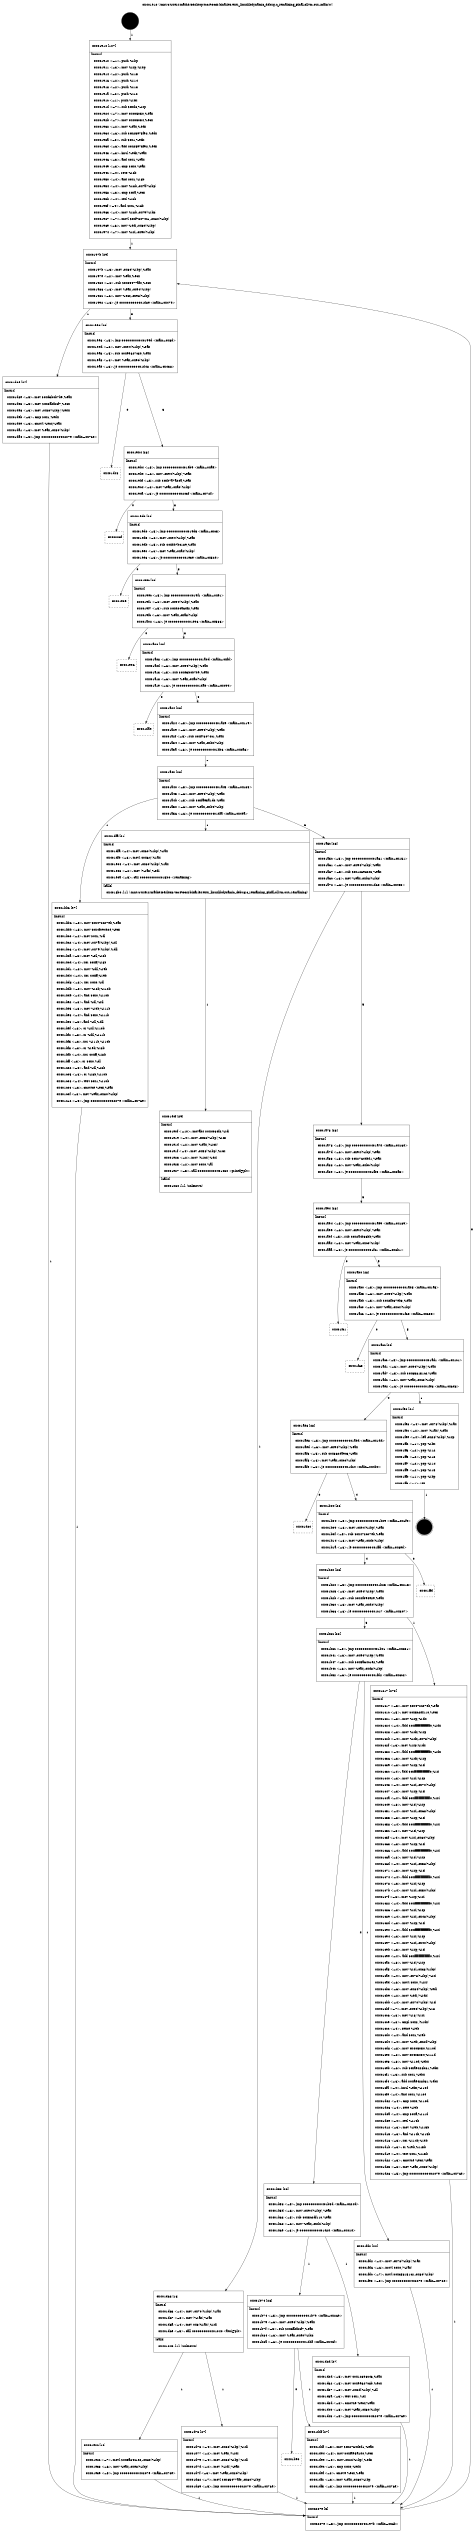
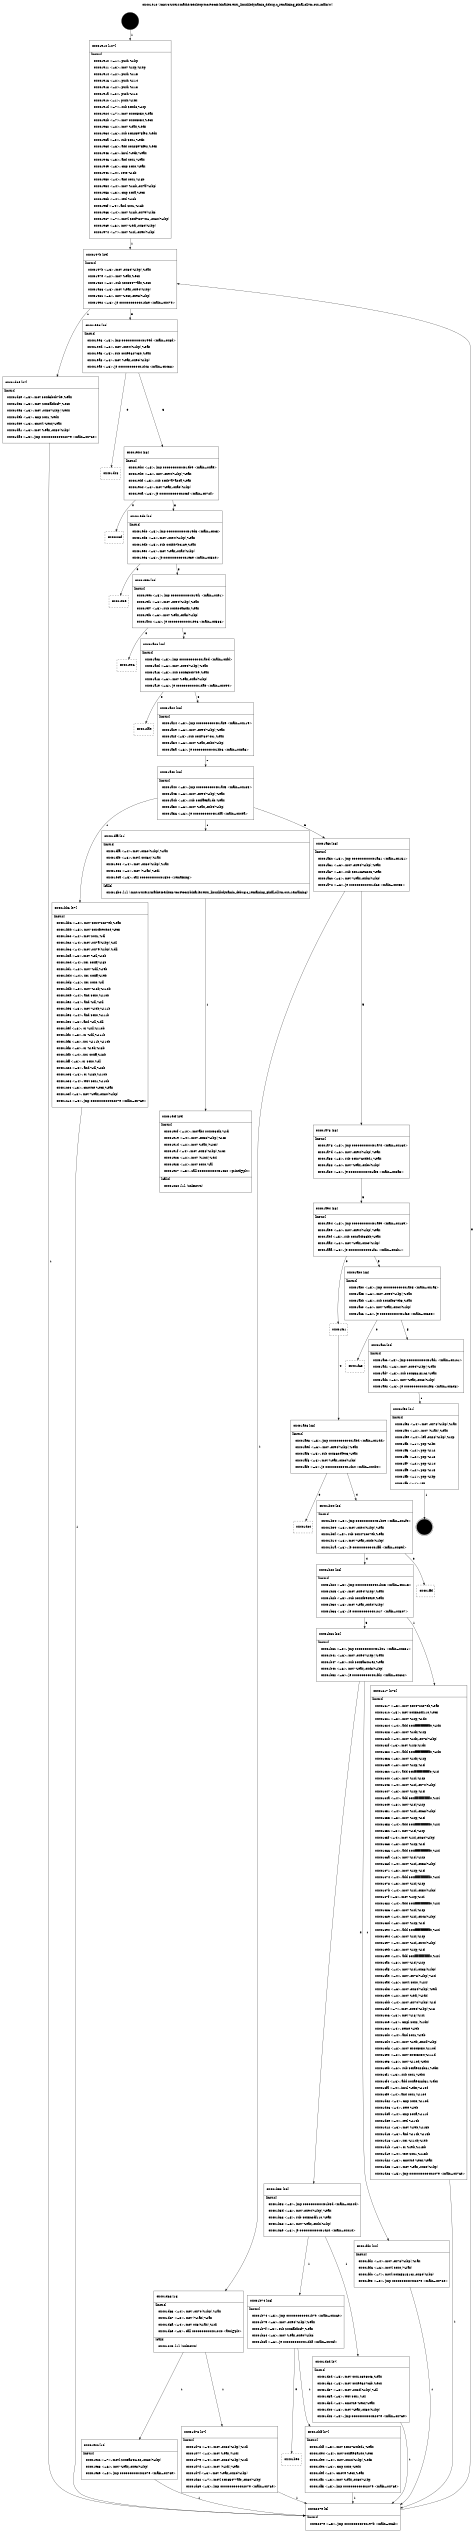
(378, 1406) -> (339, 1377)
